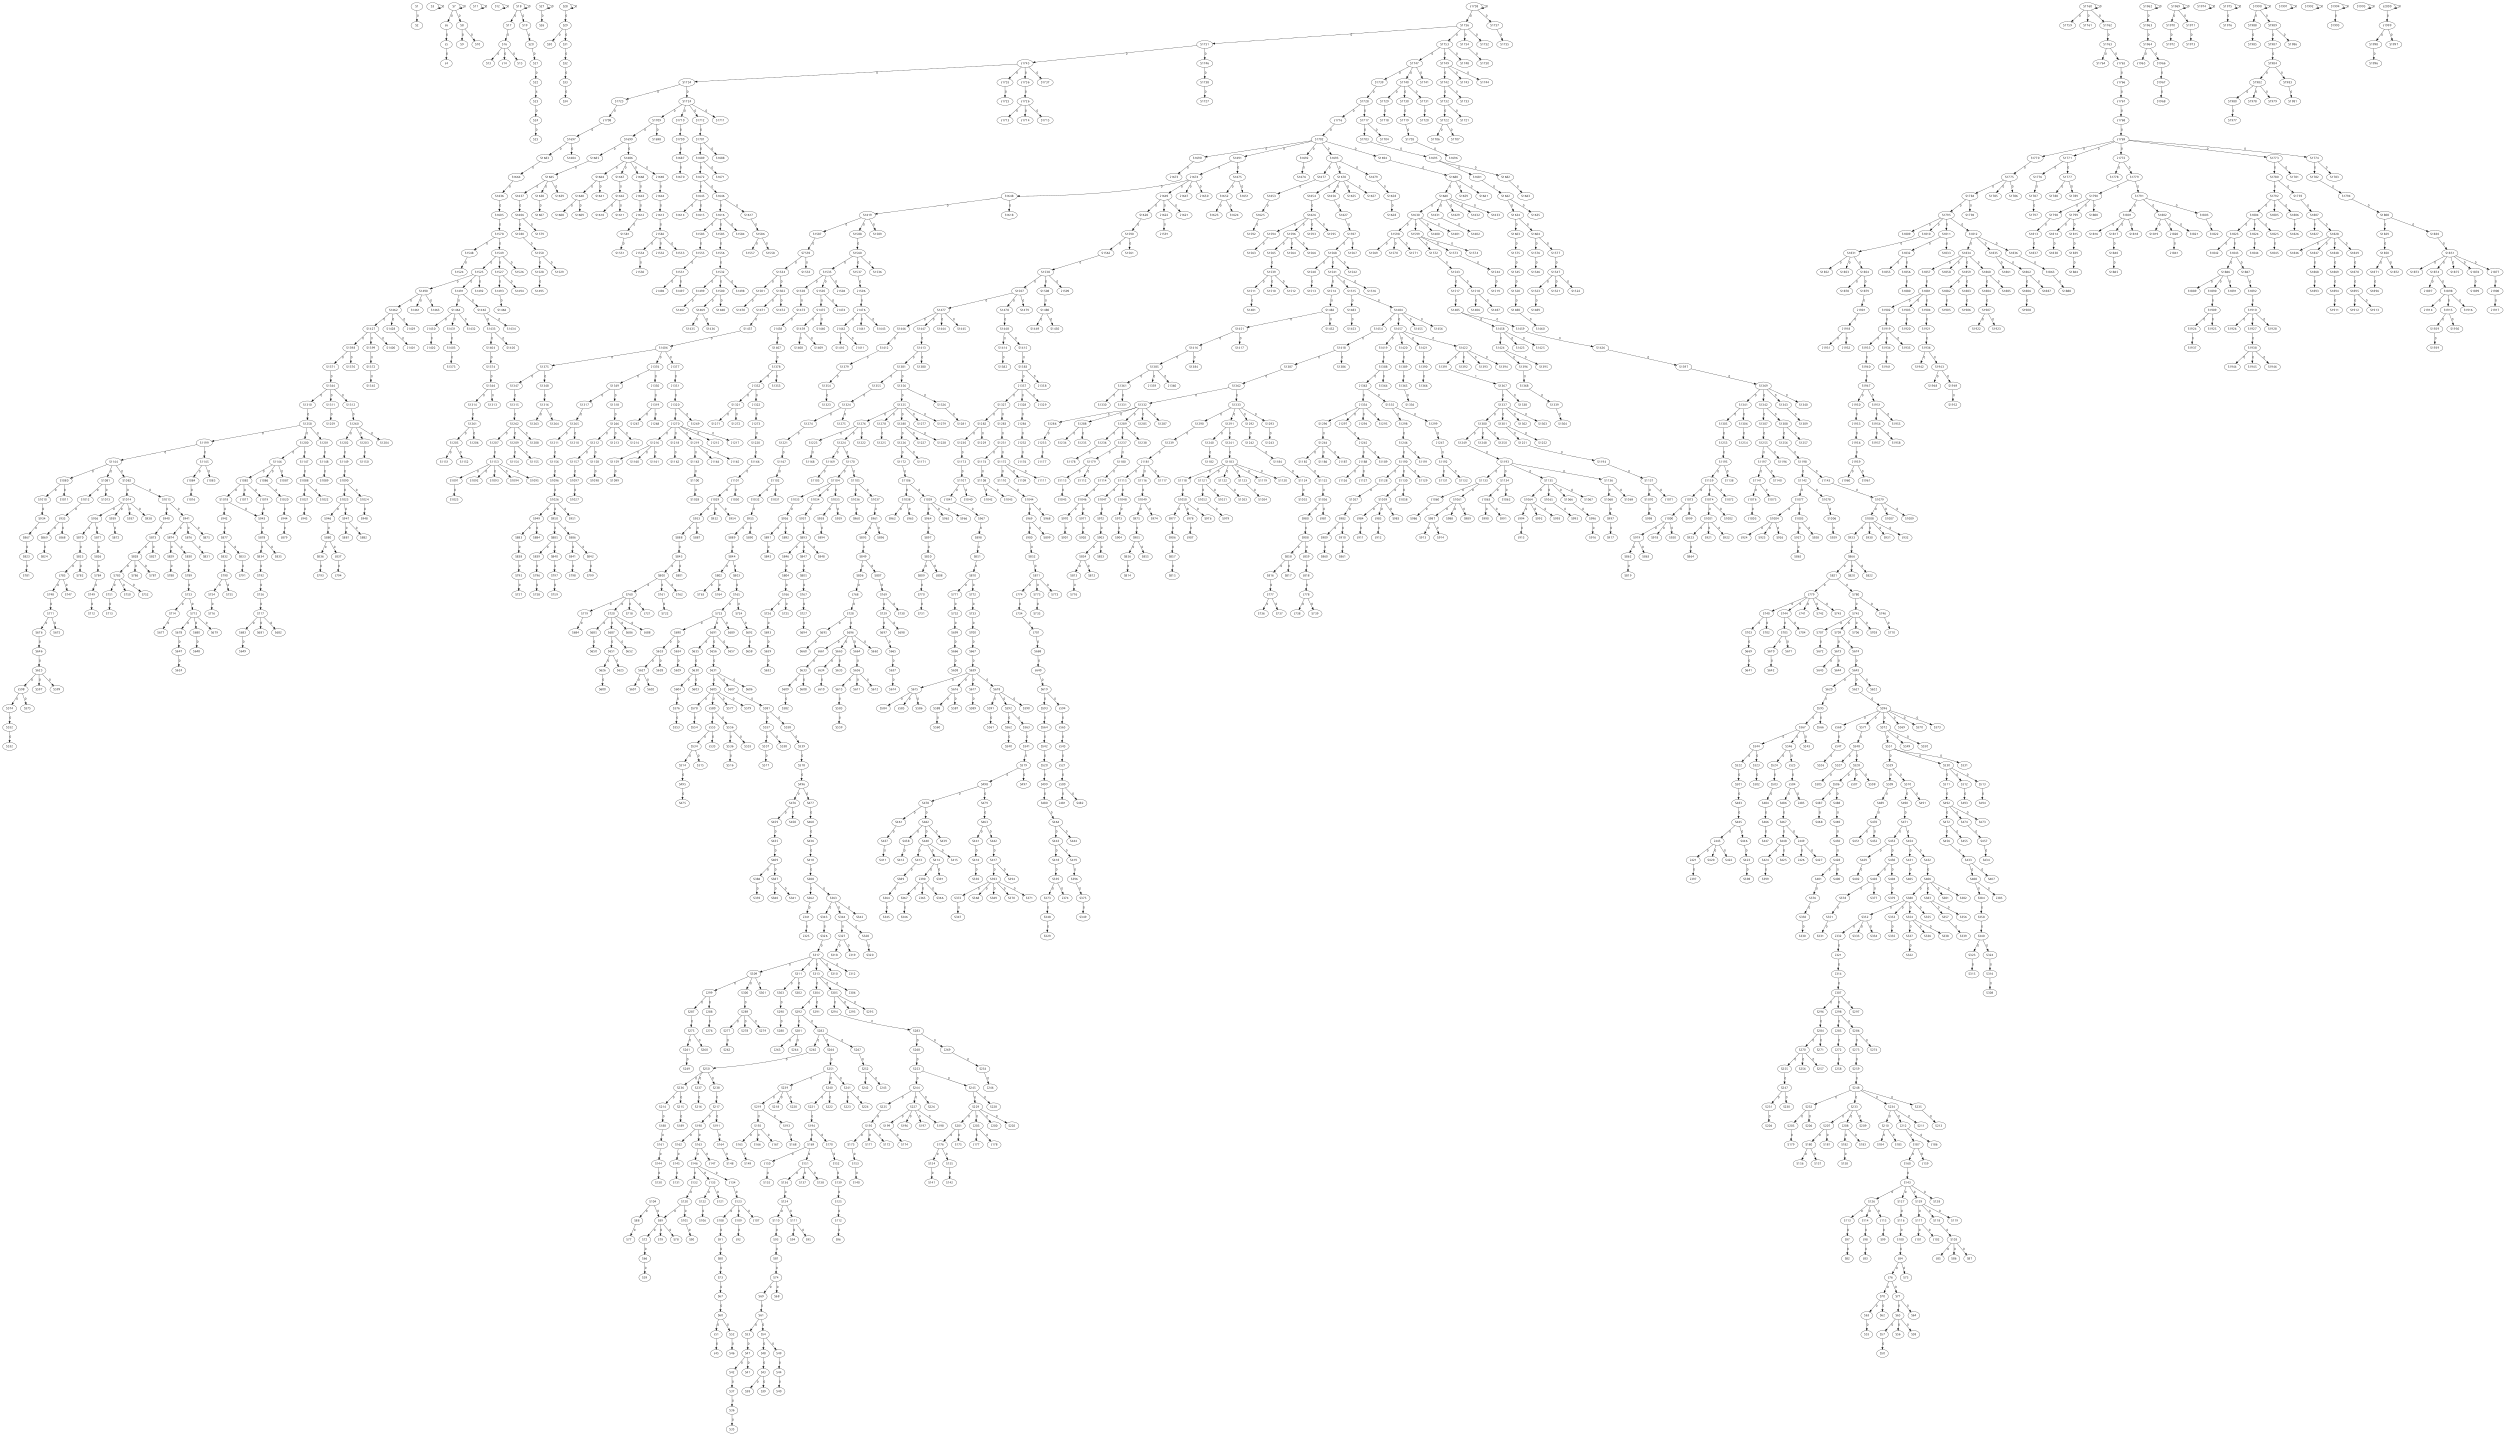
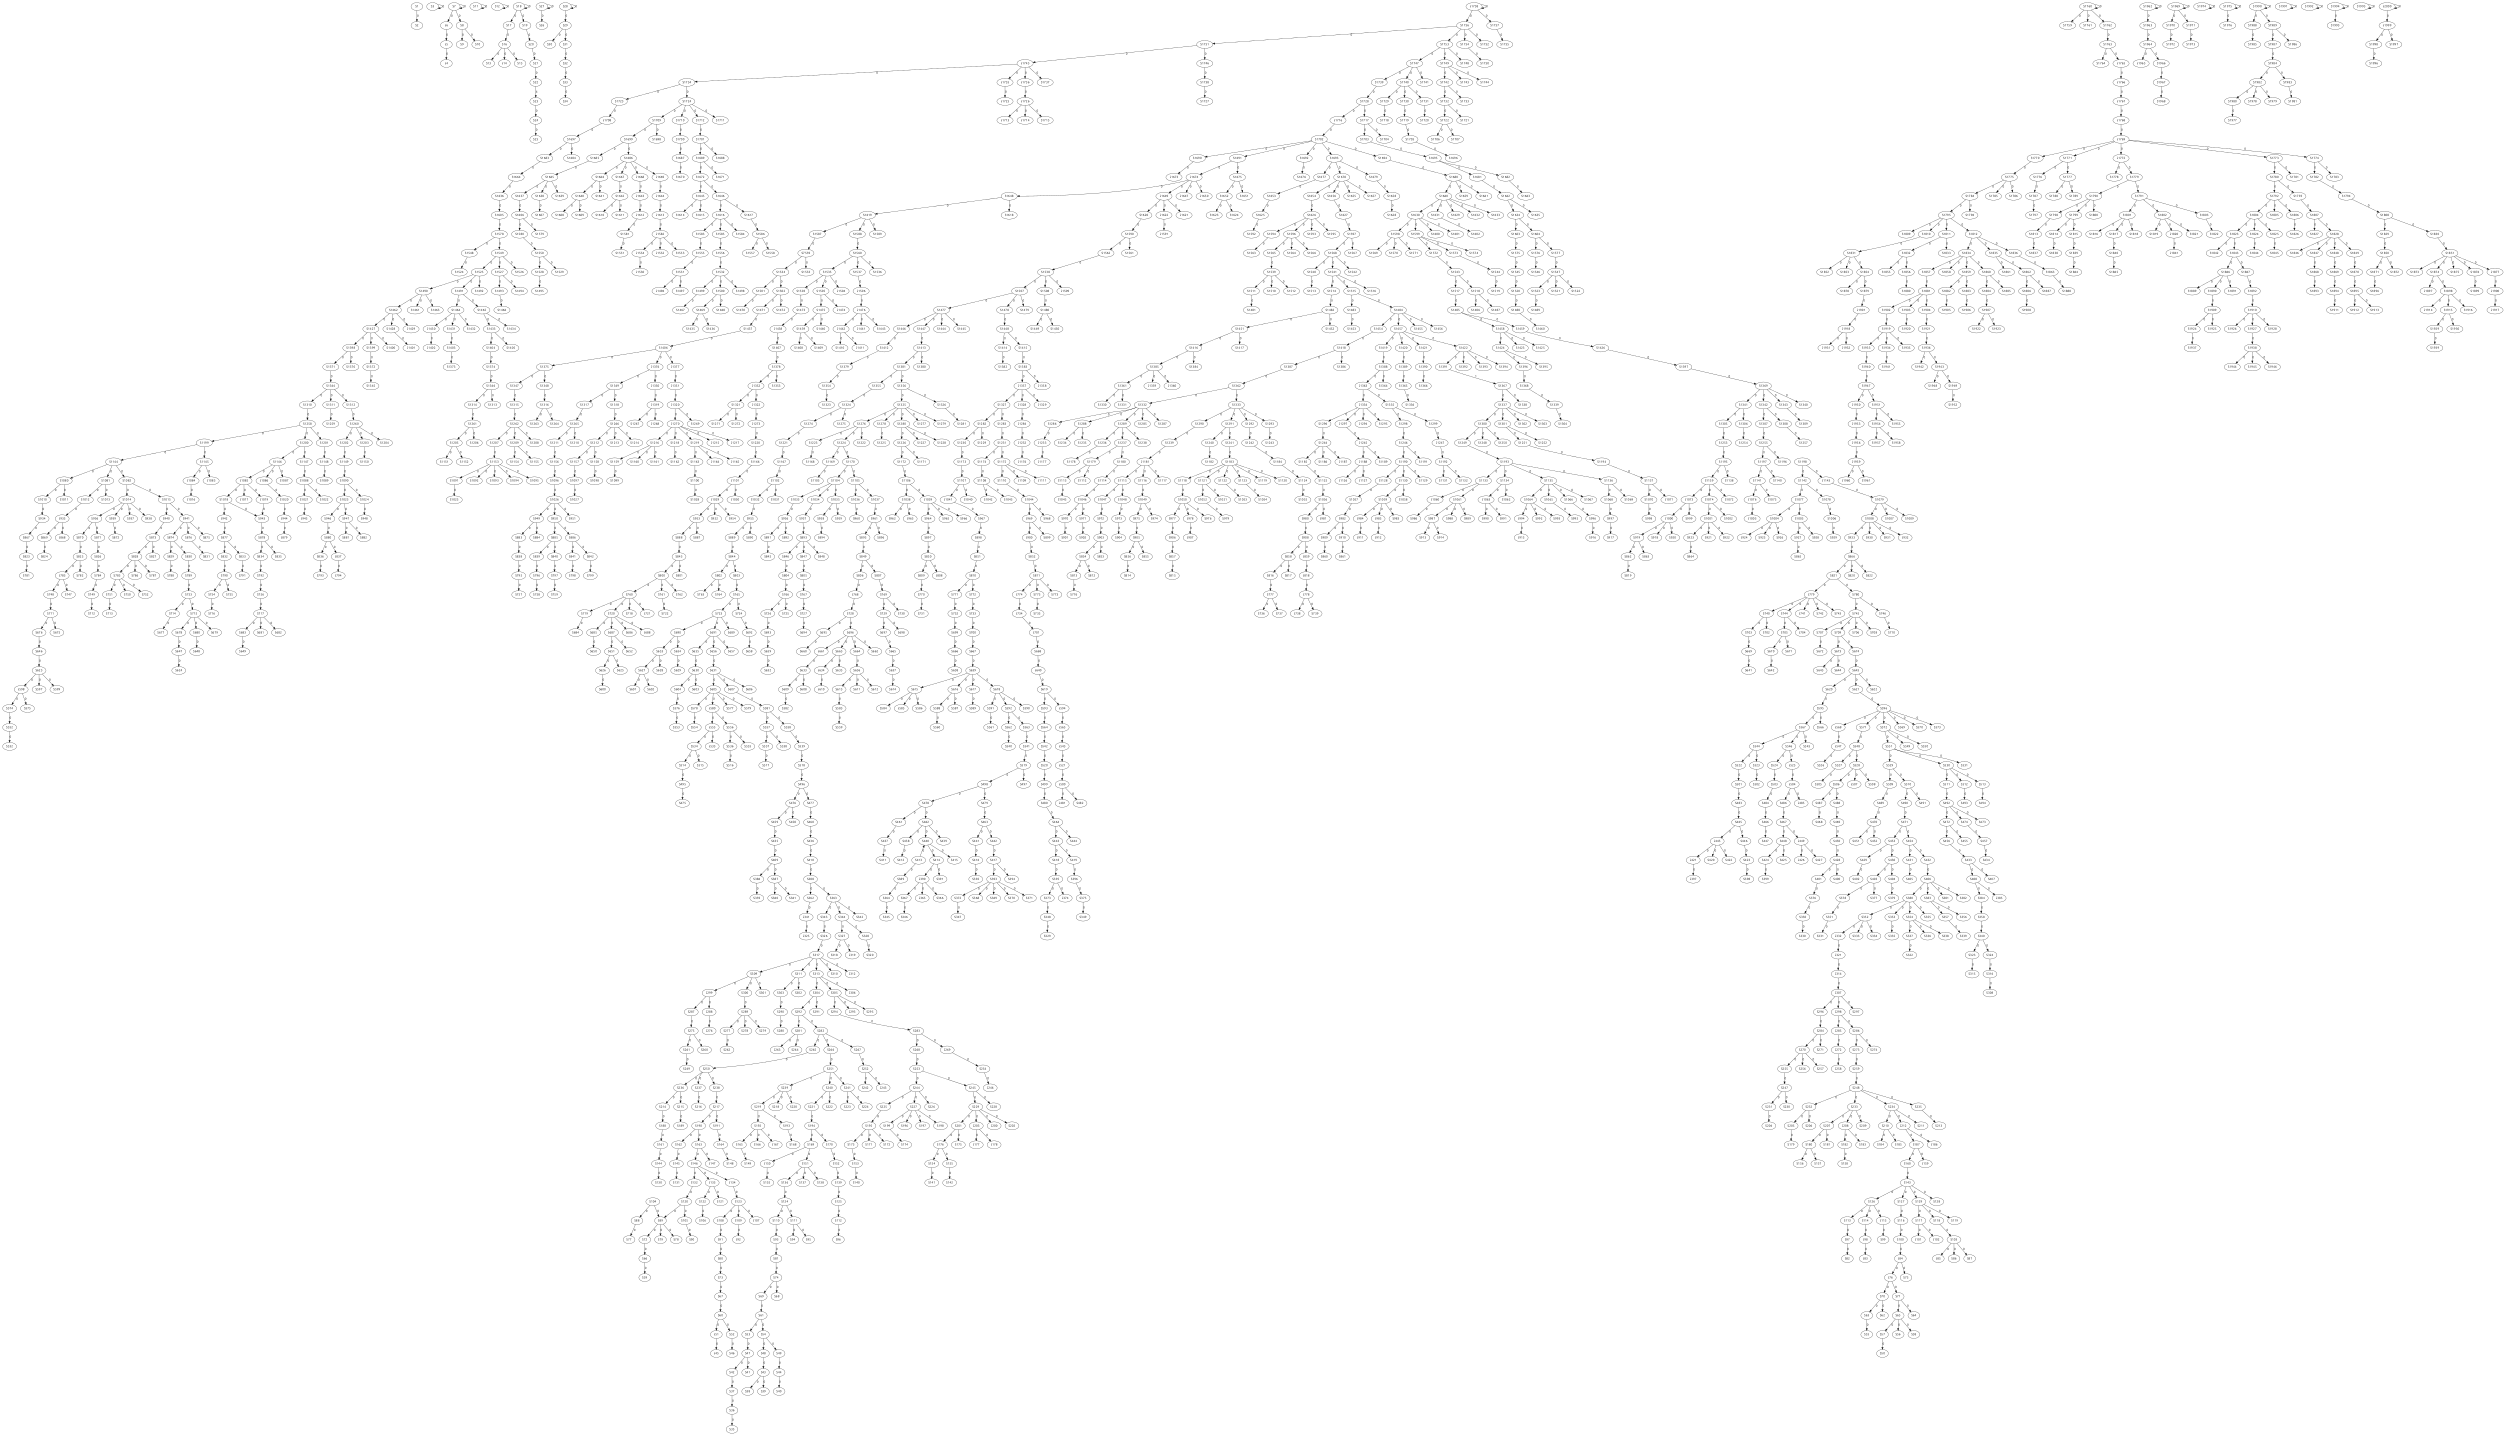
(1783, 443) -> none
(919, 849) -> (922, 852)
